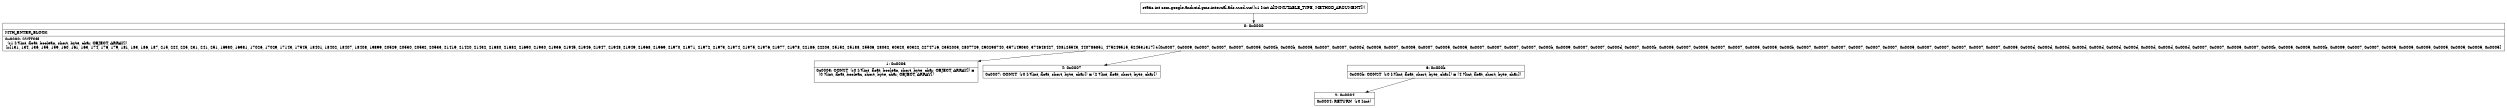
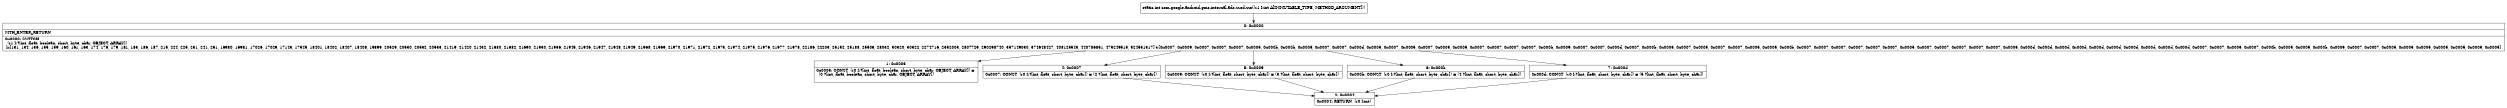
(26, 33) -> (28, 33)
none -> (1363, 58)
none -> (1254, 72)
none -> (1618, 72)
none -> (1217, 87)
